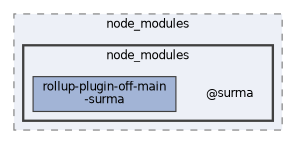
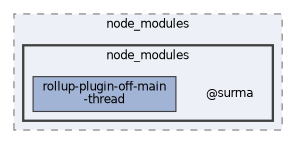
(104, 94) -> (104, 94)
